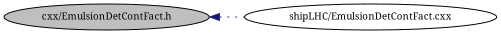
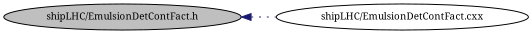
(107, 17) -> (122, 17)
